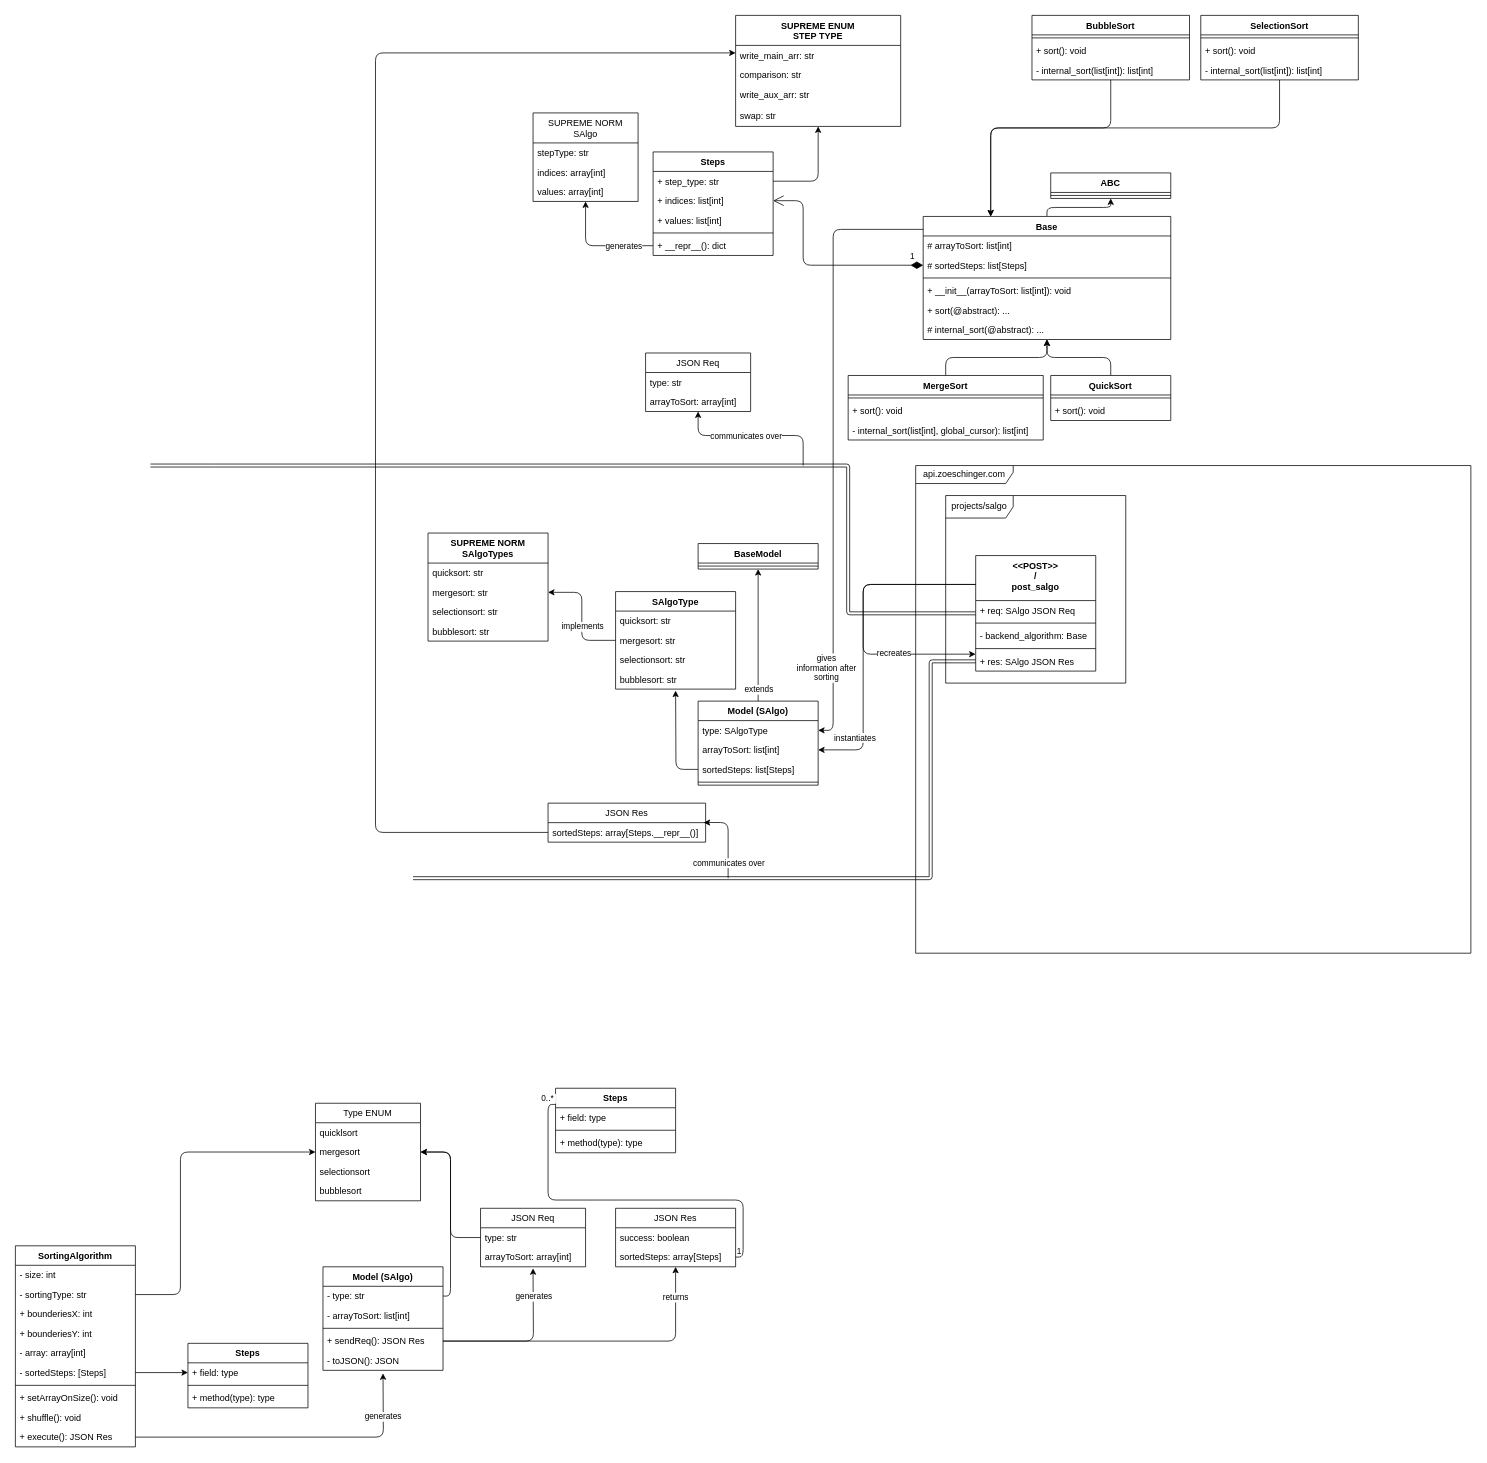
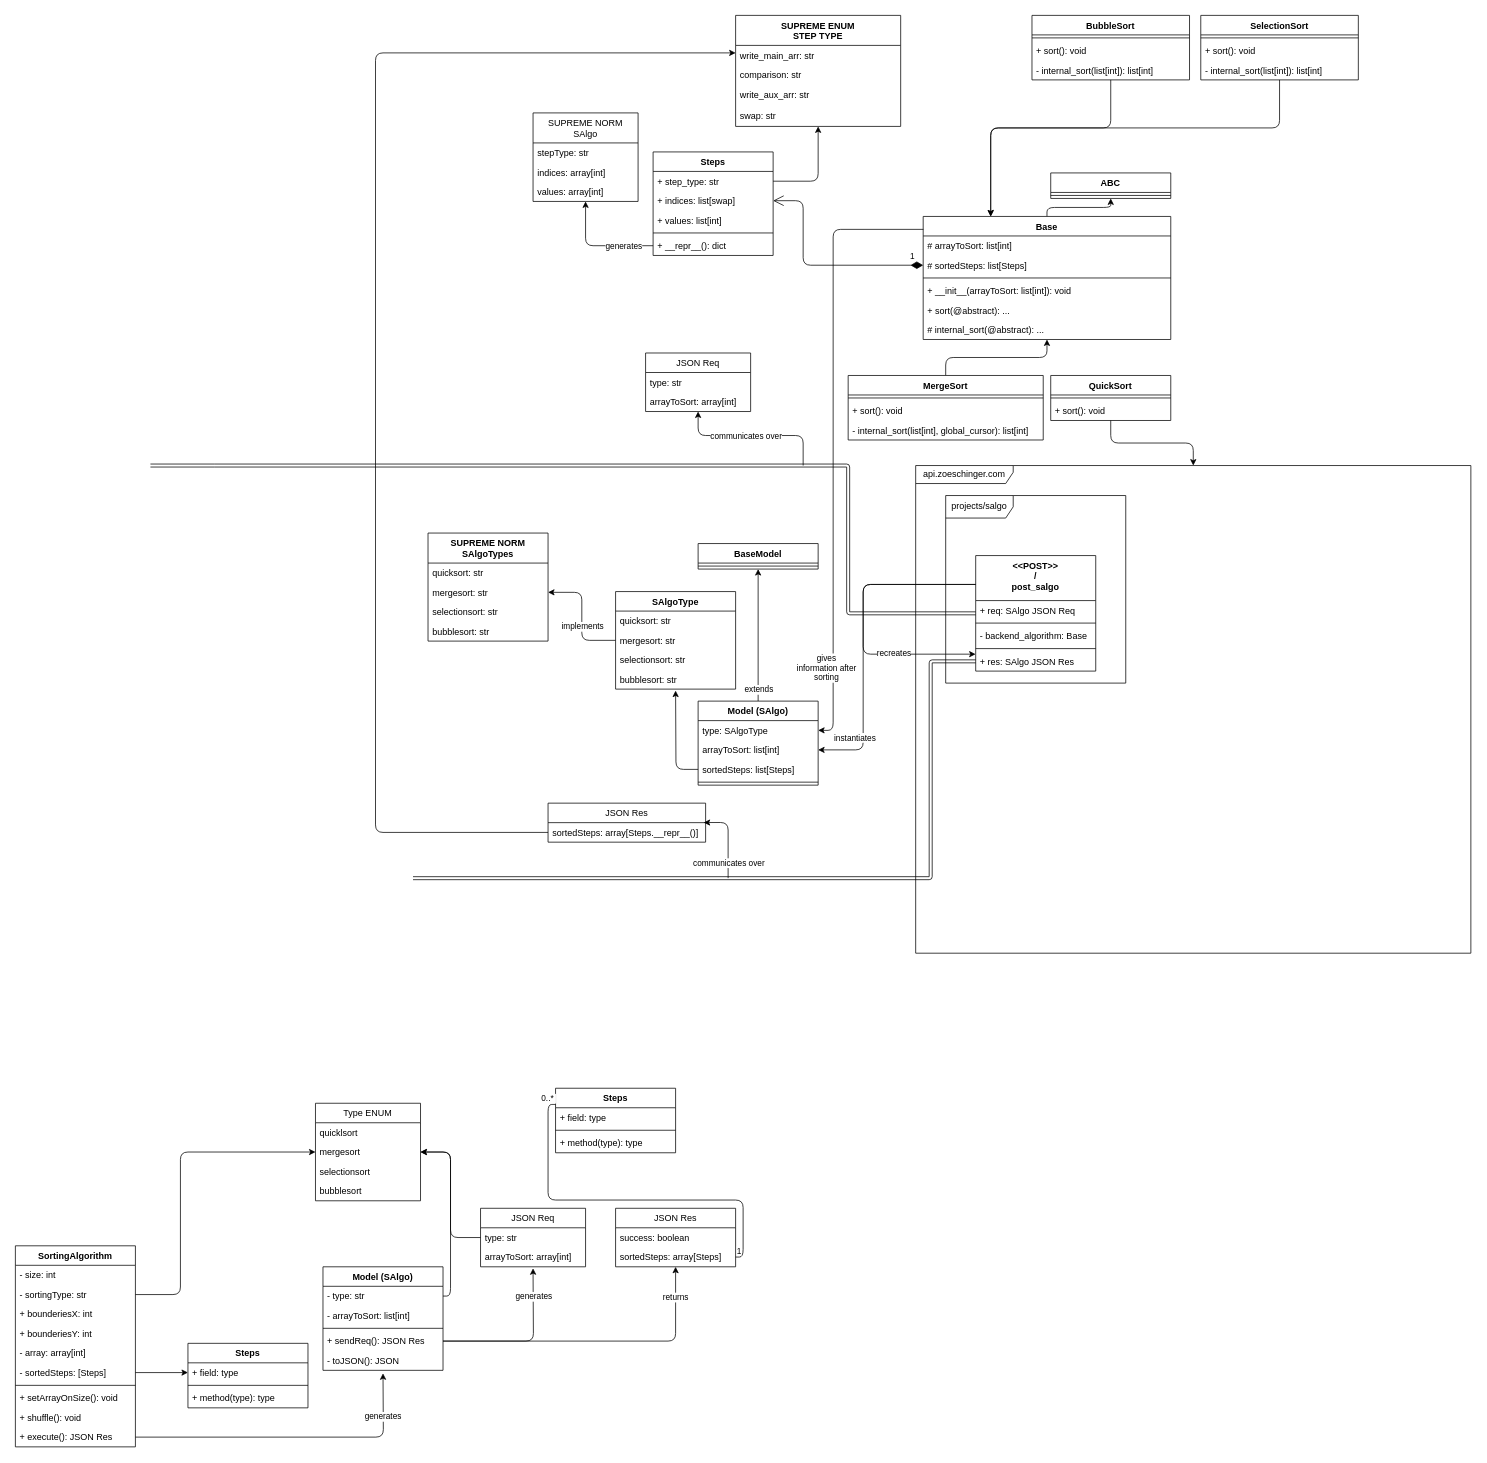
(698, 201) -> (702, 201)
(1086, 357) -> (1110, 433)
